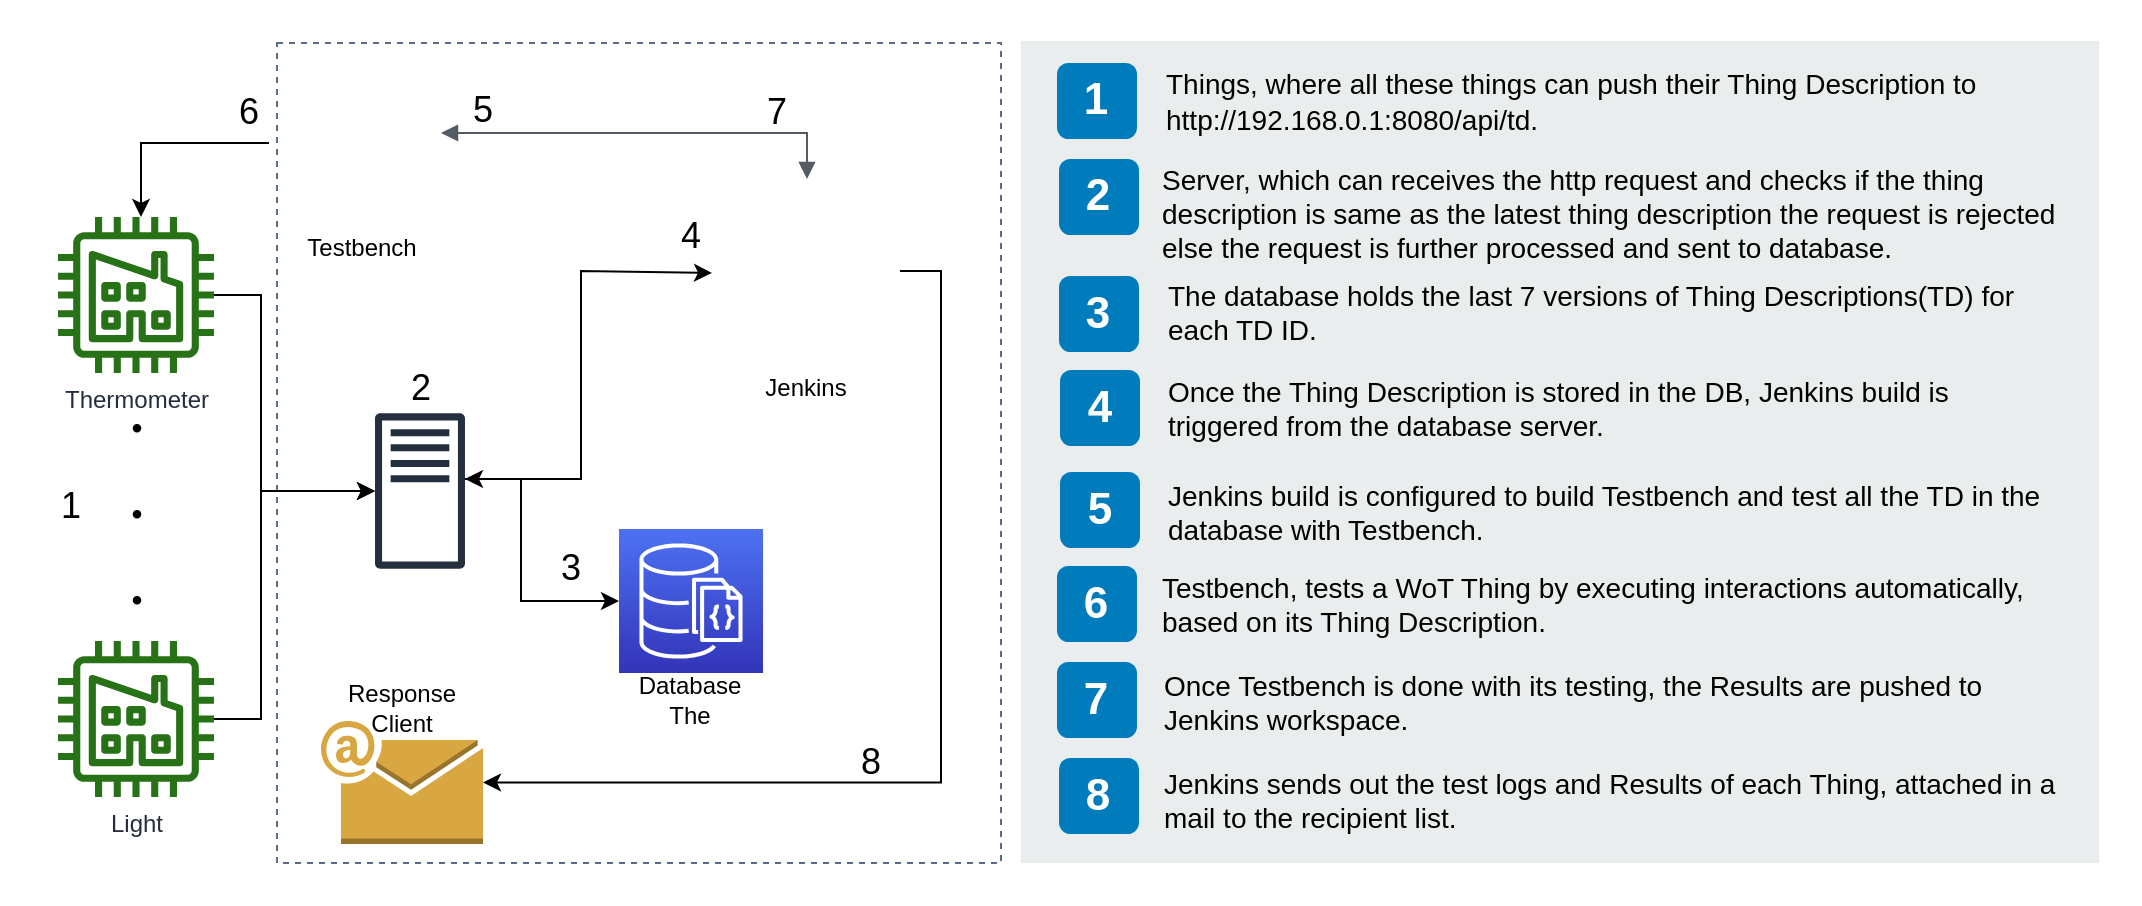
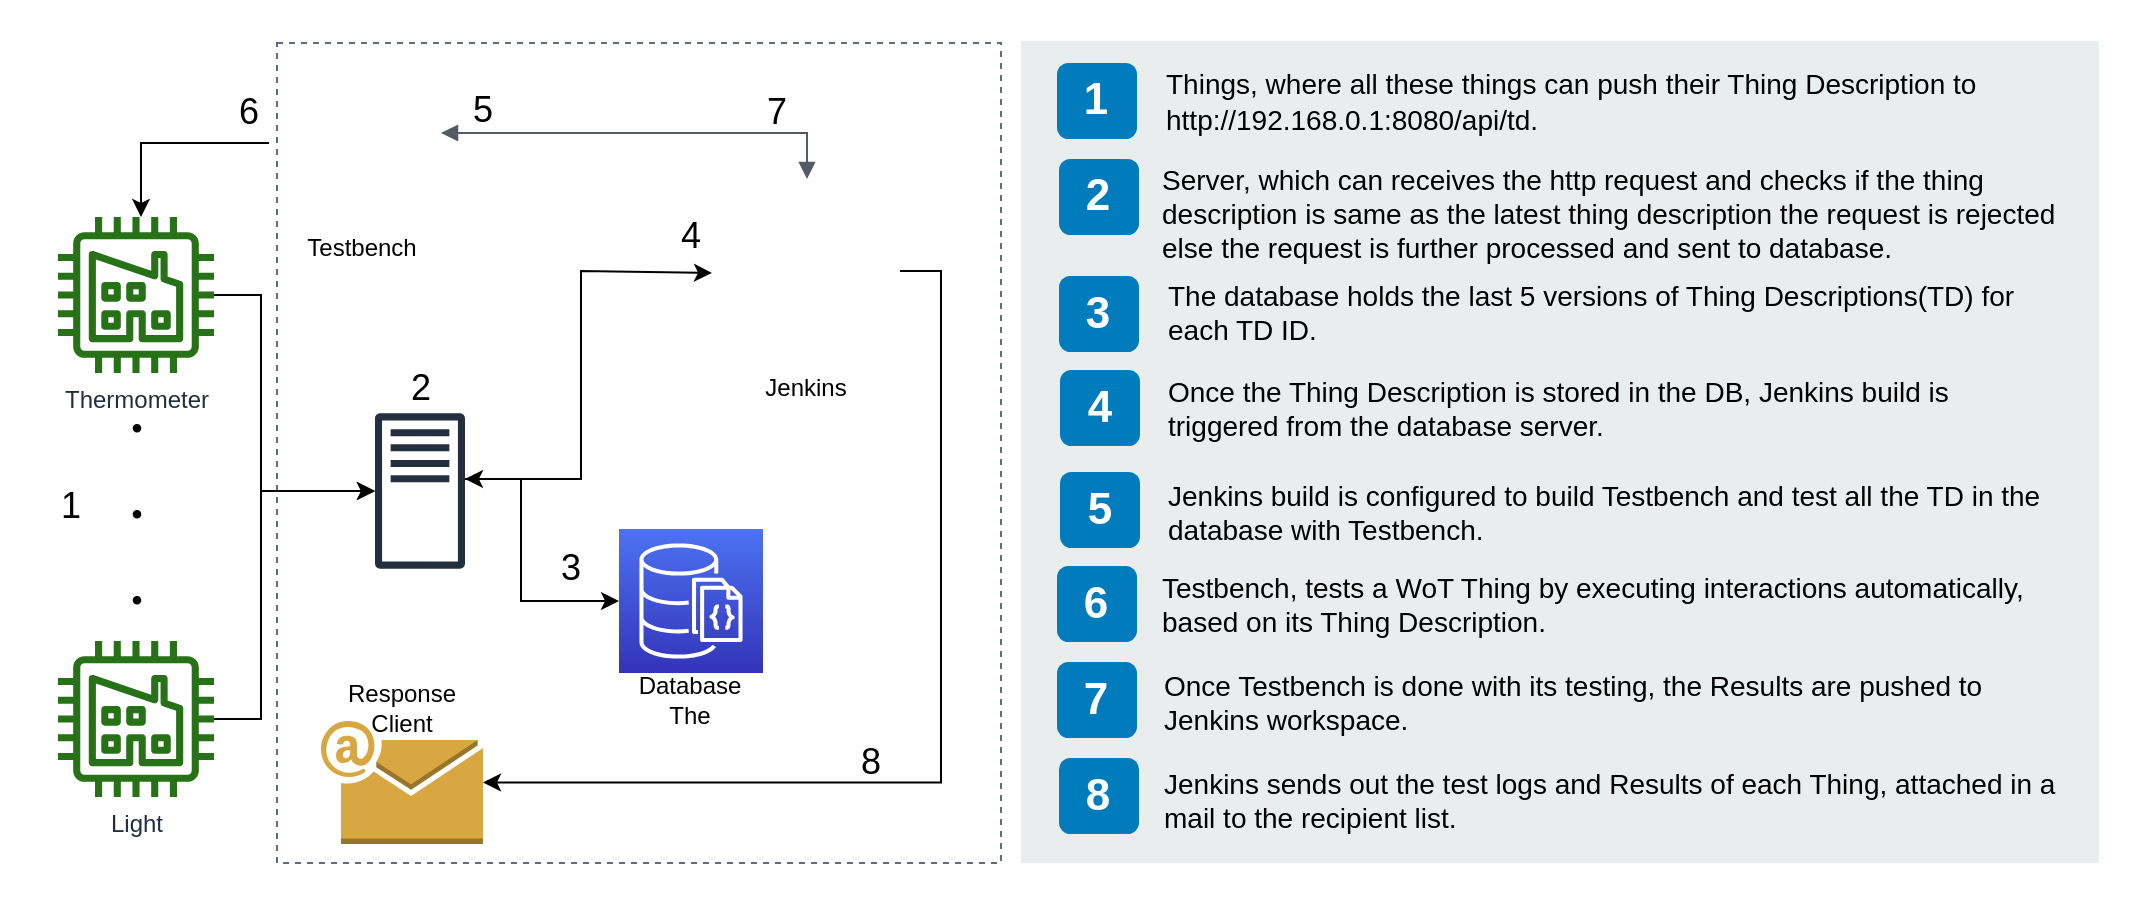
(1617, 315) -> (1617, 315)
